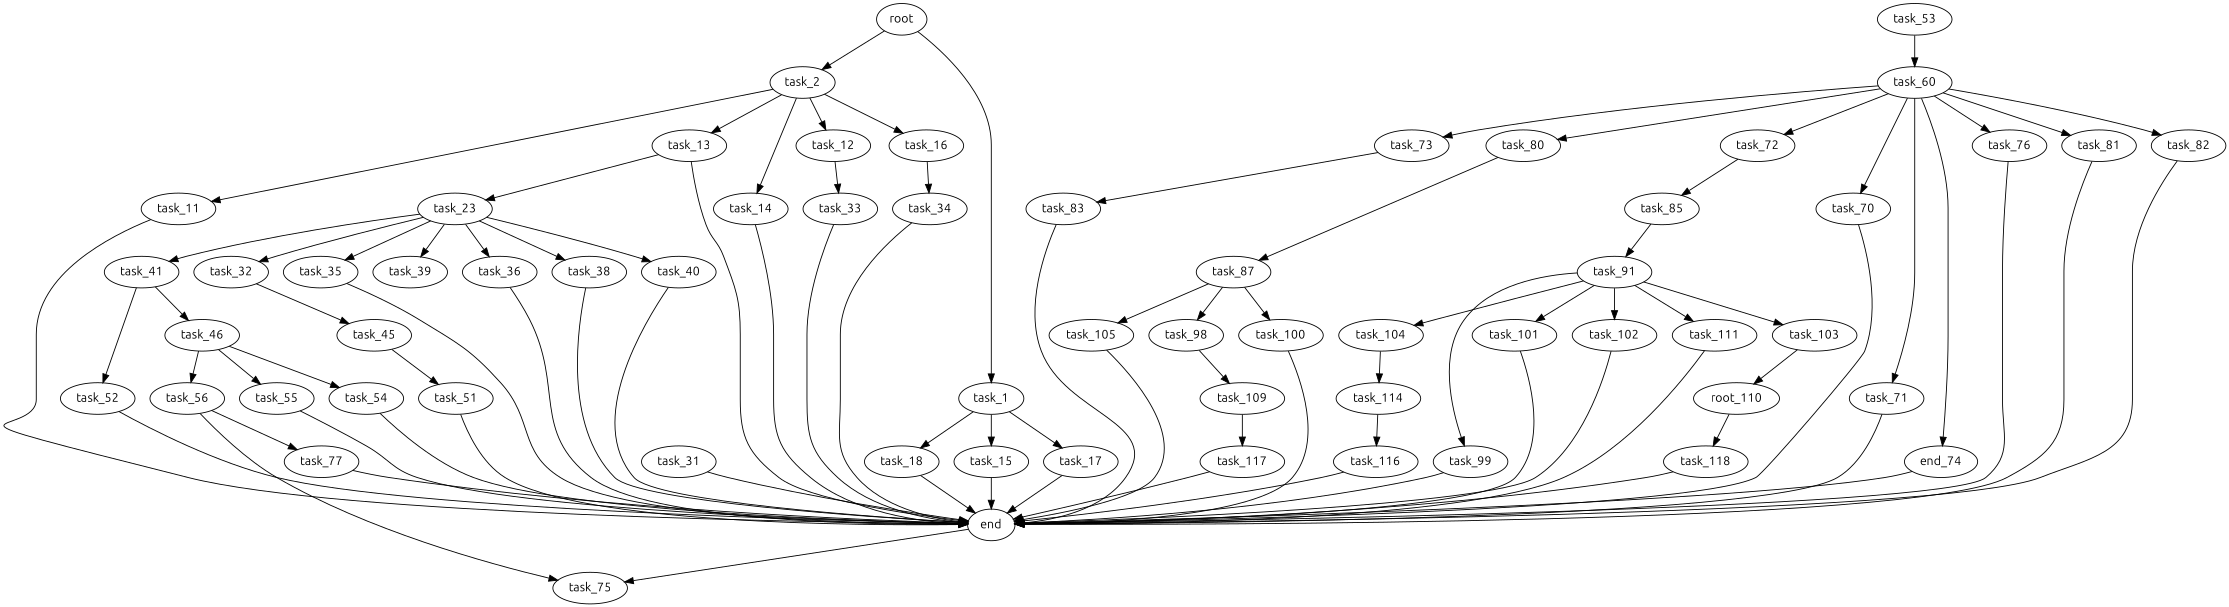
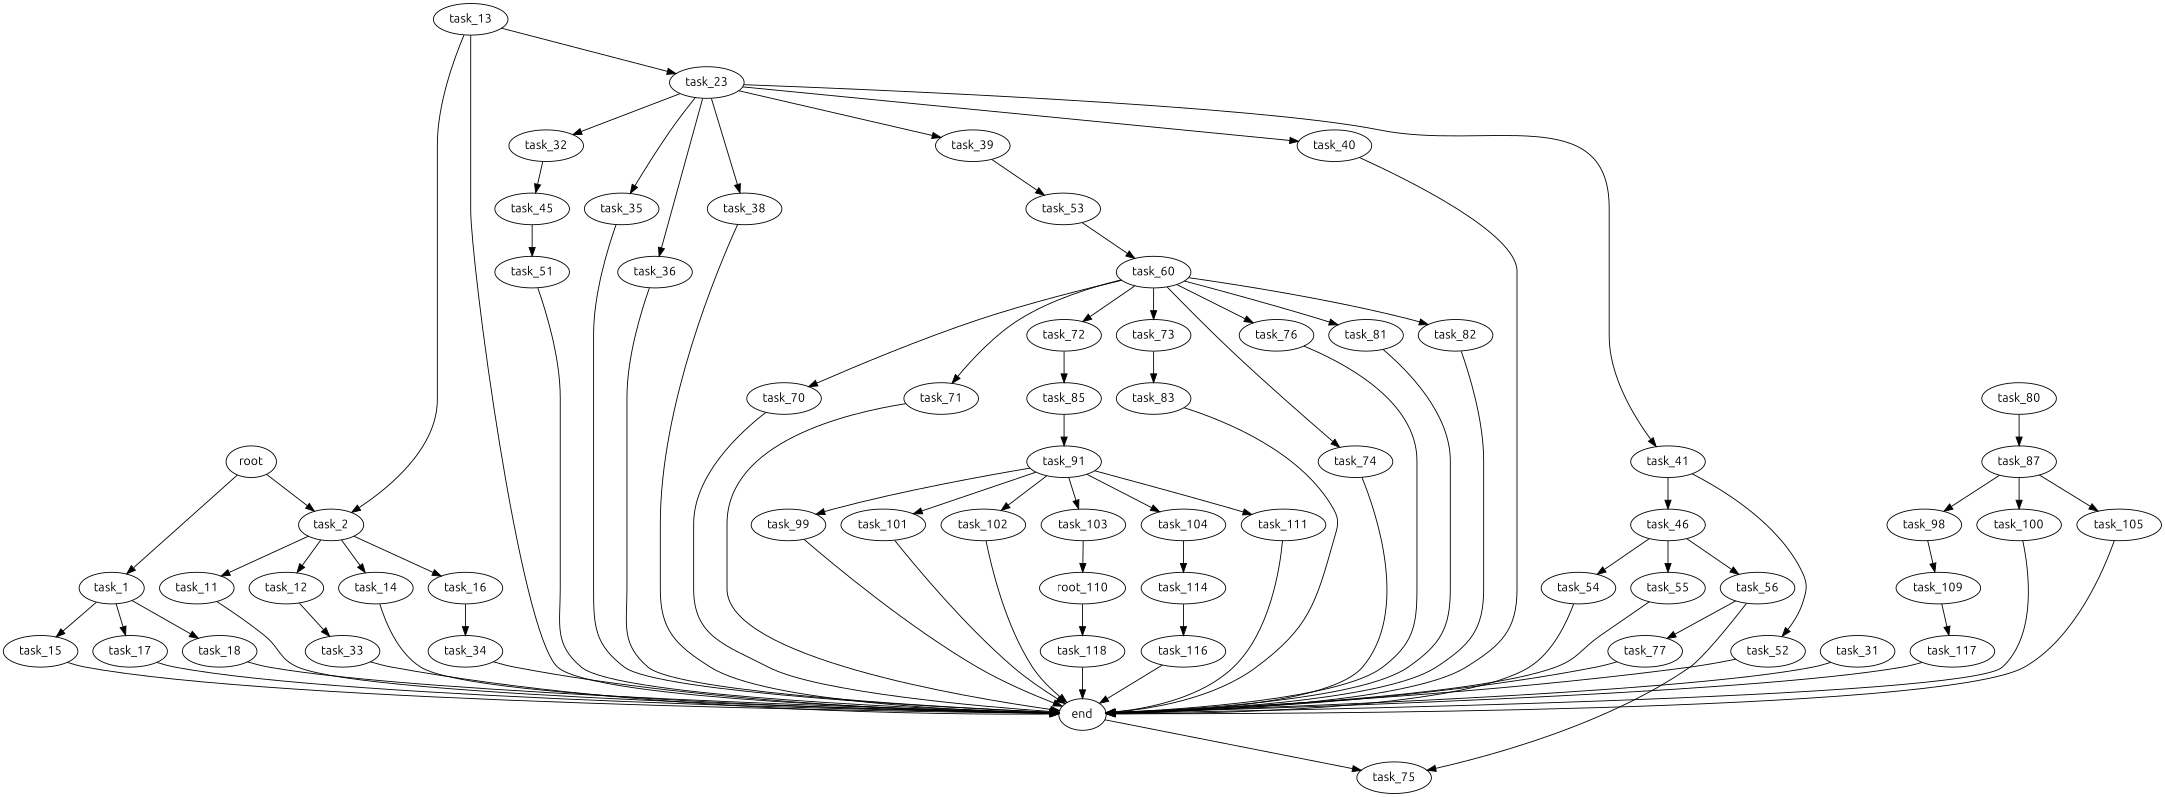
(750, 112) -> (437, 285)
(1723, 113) -> none
none -> (1014, 175)
(1941, 462) -> (1355, 462)
